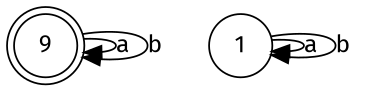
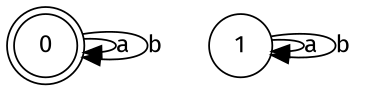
(46, 46) -> (46, 46)
